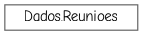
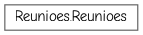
(71, 18) -> (71, 18)
